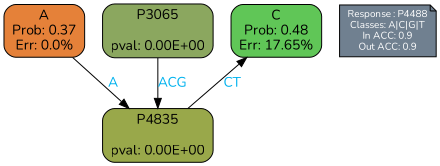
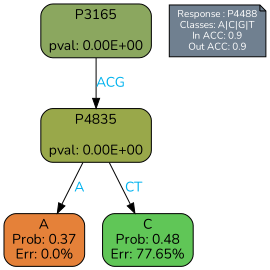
(158, 31) -> (96, 31)
(276, 31) -> (148, 240)
(97, 80) -> (72, 183)
